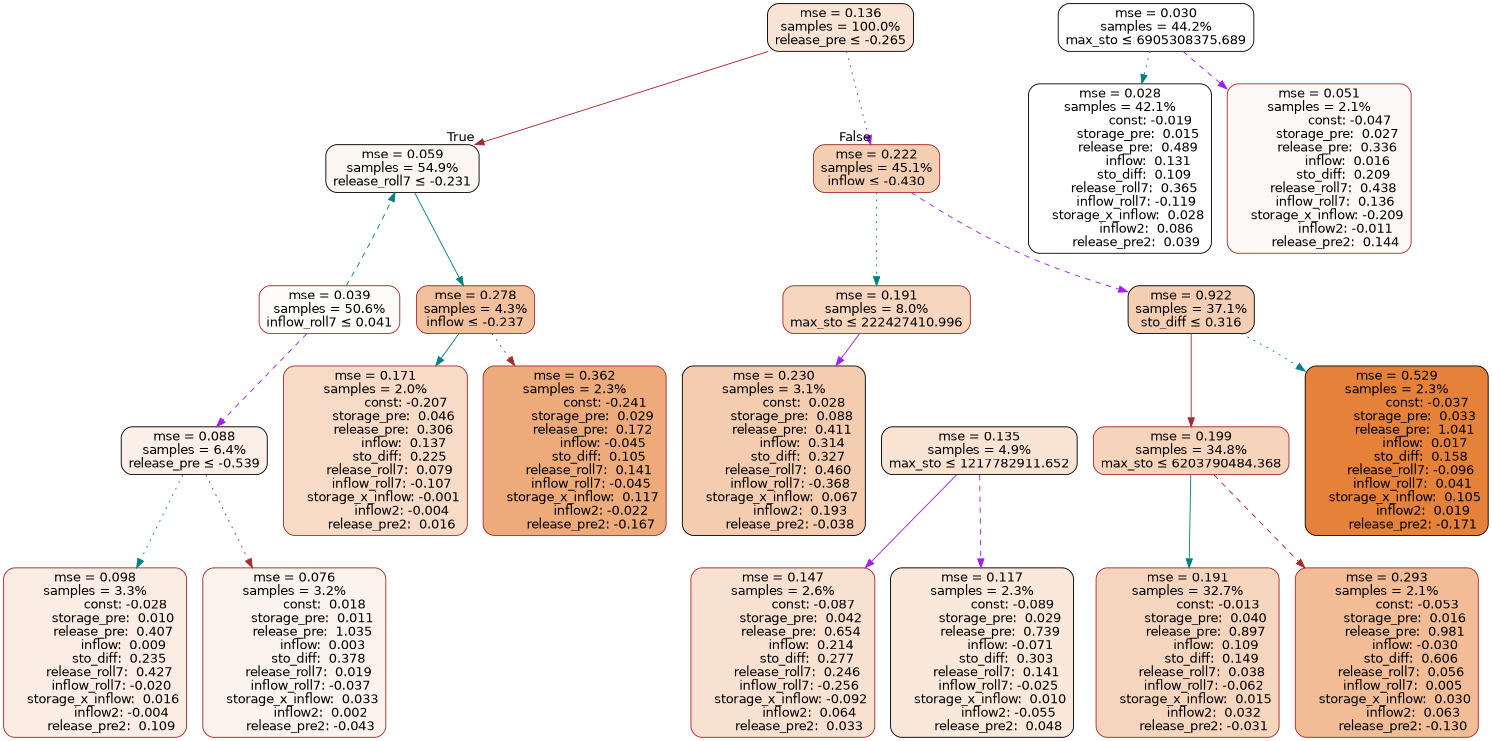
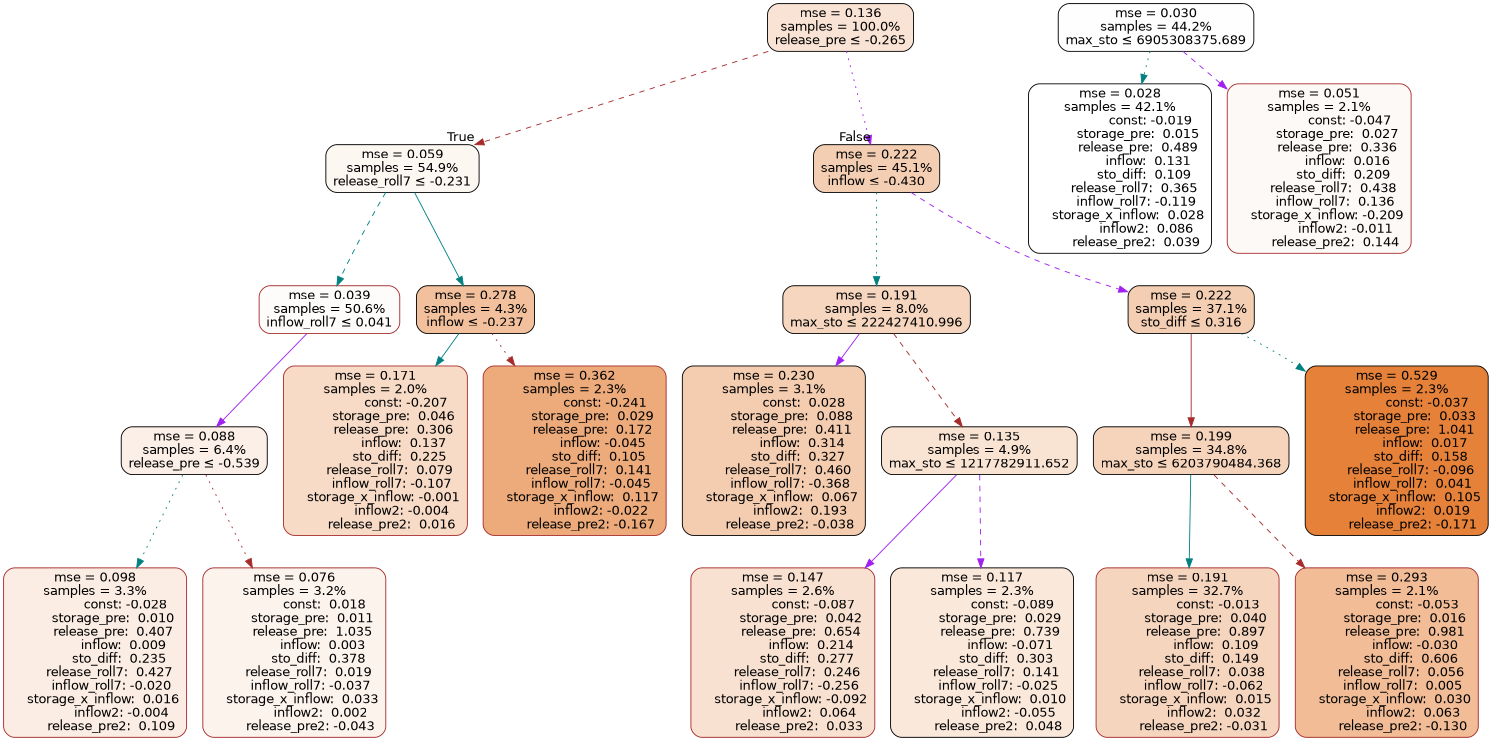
(626, 97) -> (626, 97)
(877, 169) -> (877, 169)
(370, 244) -> (362, 234)
(475, 310) -> (475, 310)
(877, 310) -> (877, 310)
(1191, 310) -> (1191, 310)
none -> (925, 376)
(265, 377) -> (265, 377)
(1191, 451) -> (1191, 451)
